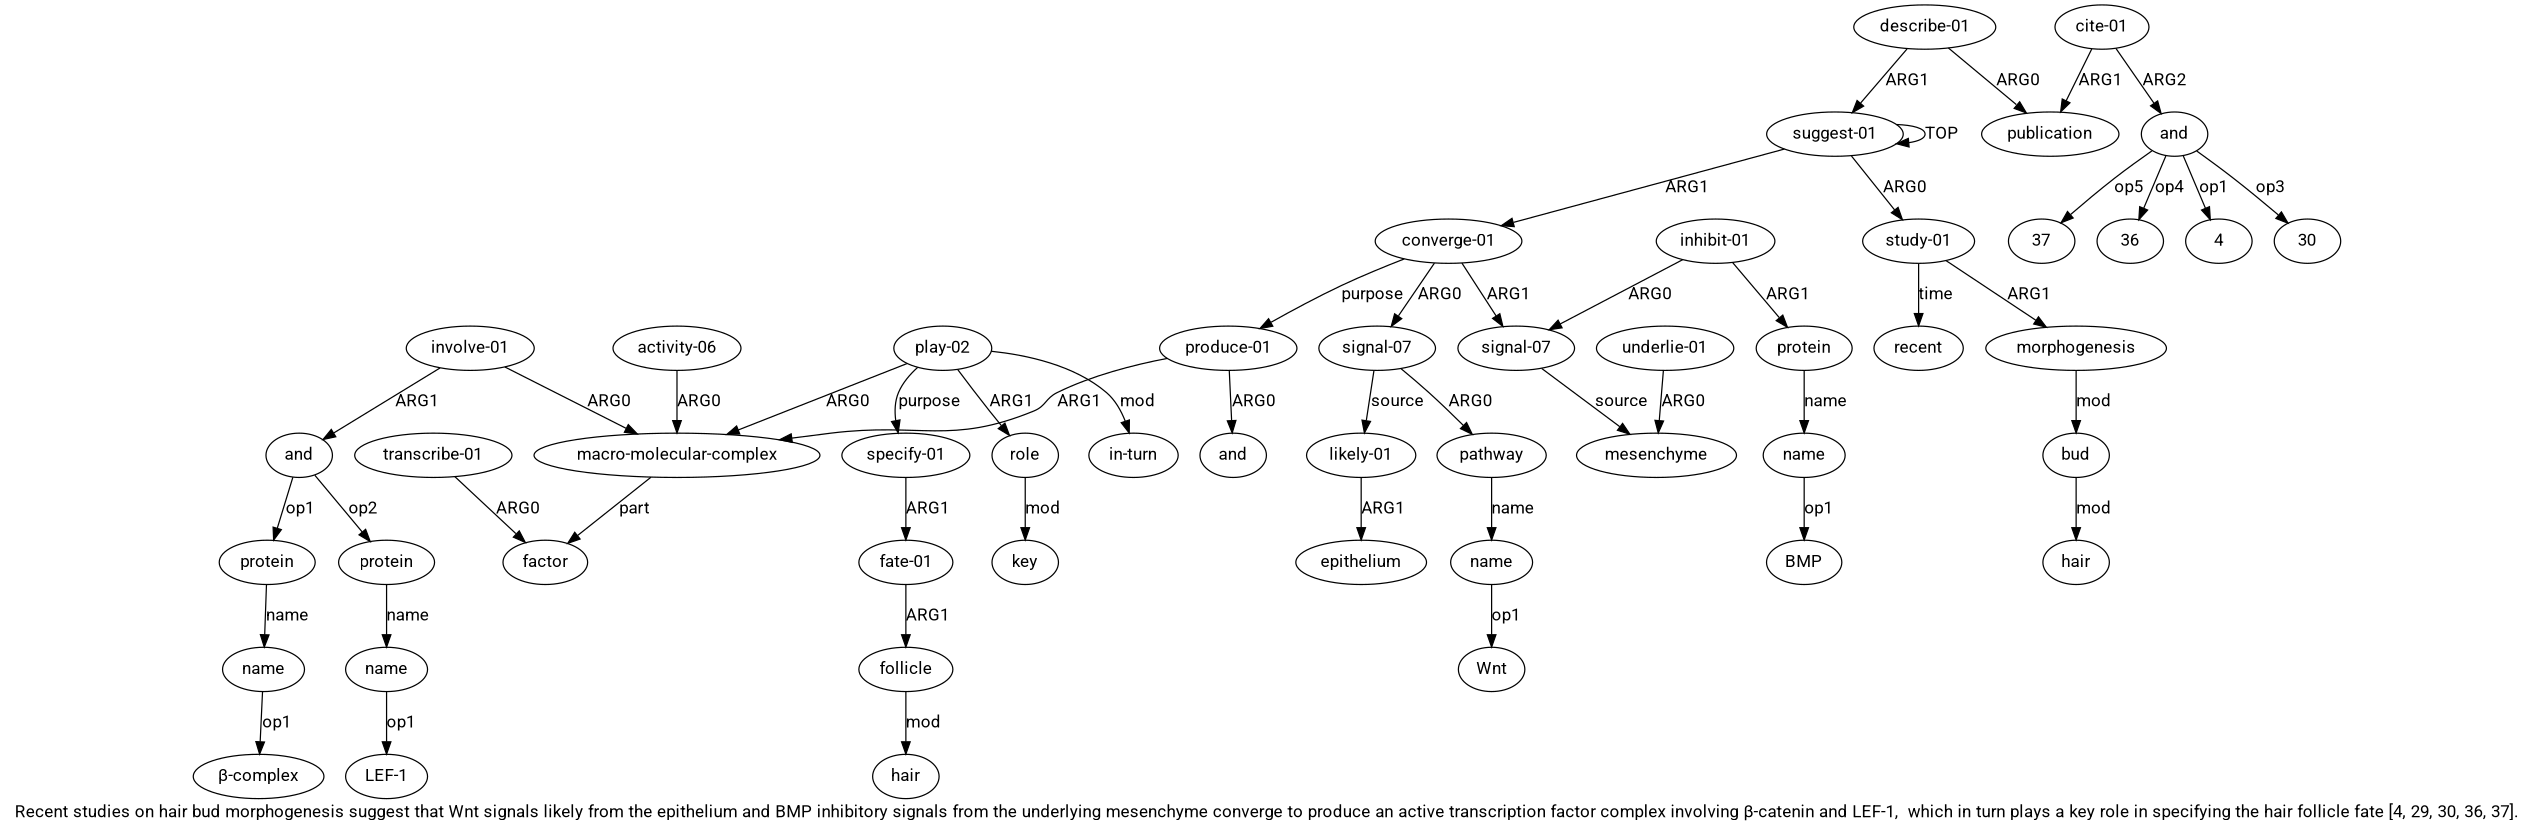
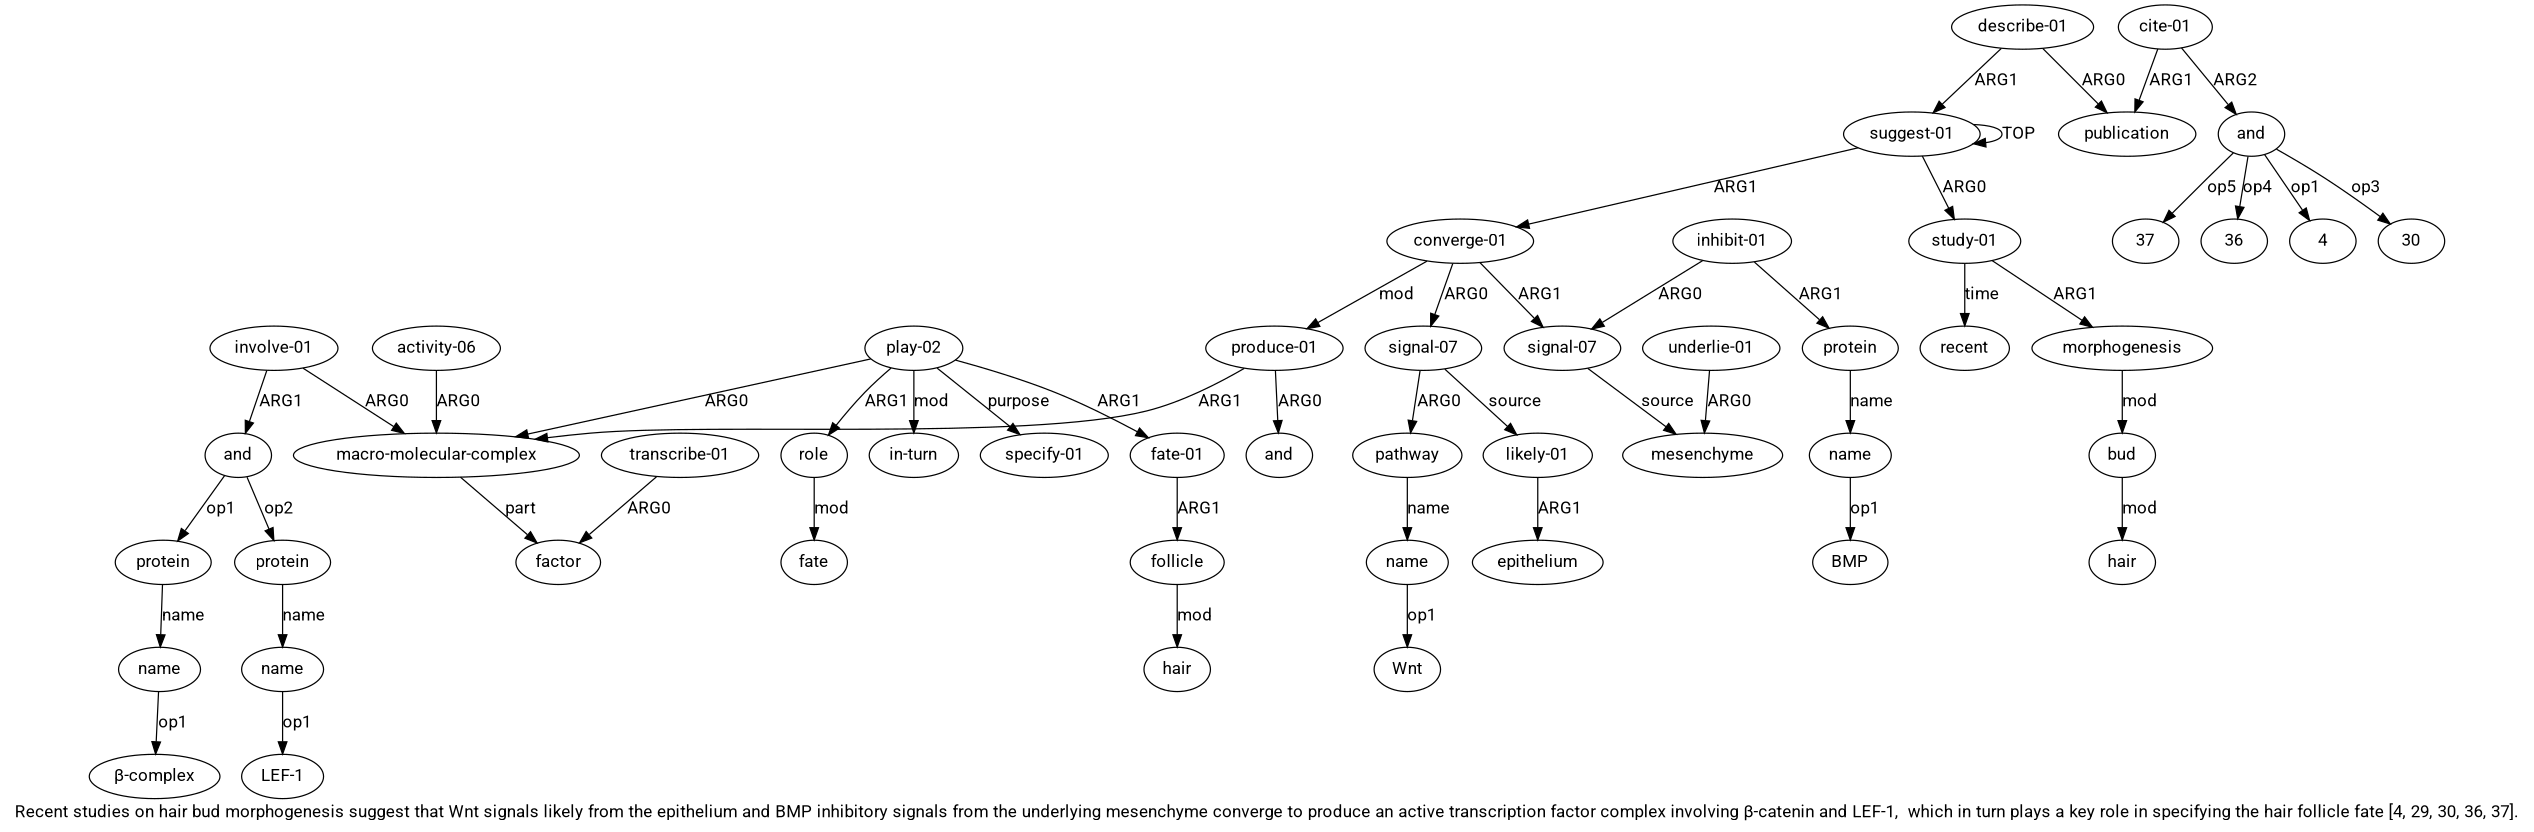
(1373, 295) -> (1397, 295)
(906, 503) -> (1049, 390)
(1025, 562) -> (814, 562)
